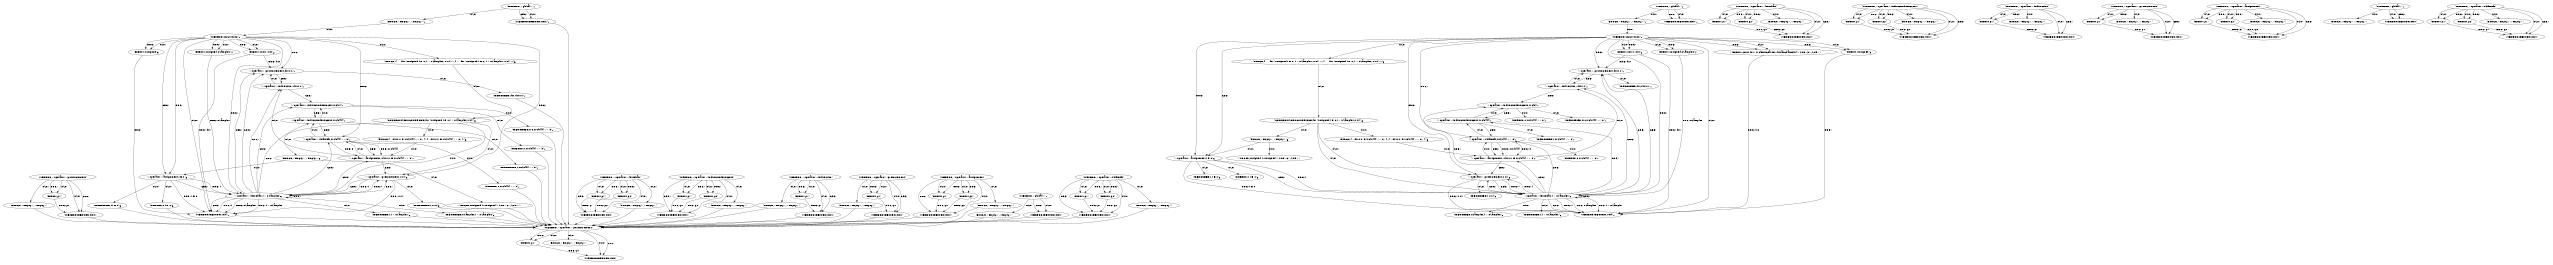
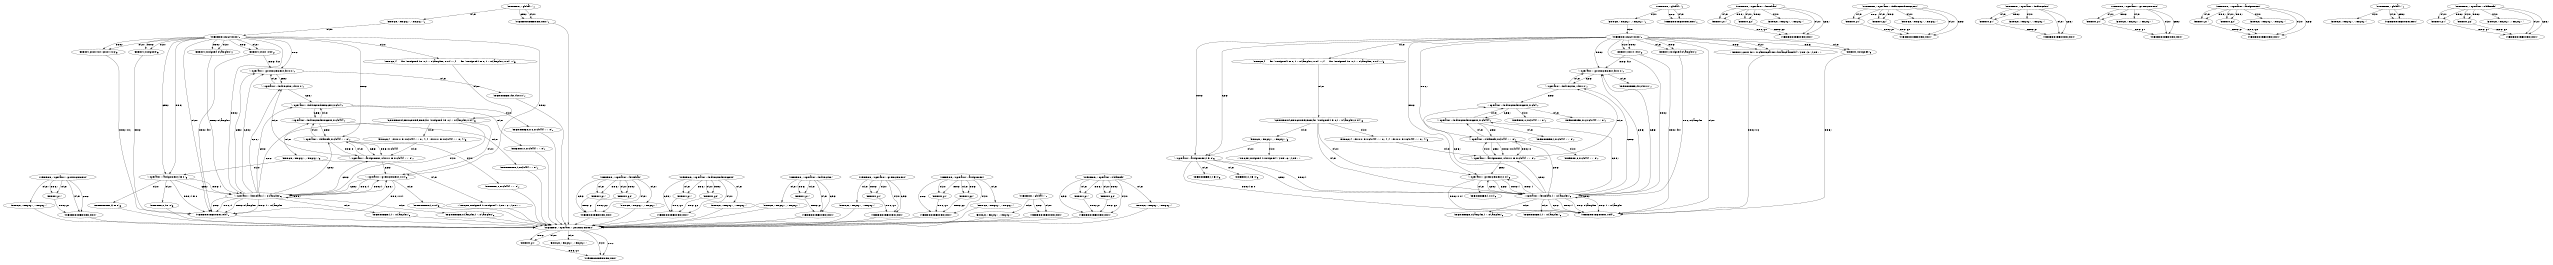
none -> (98, 52)
